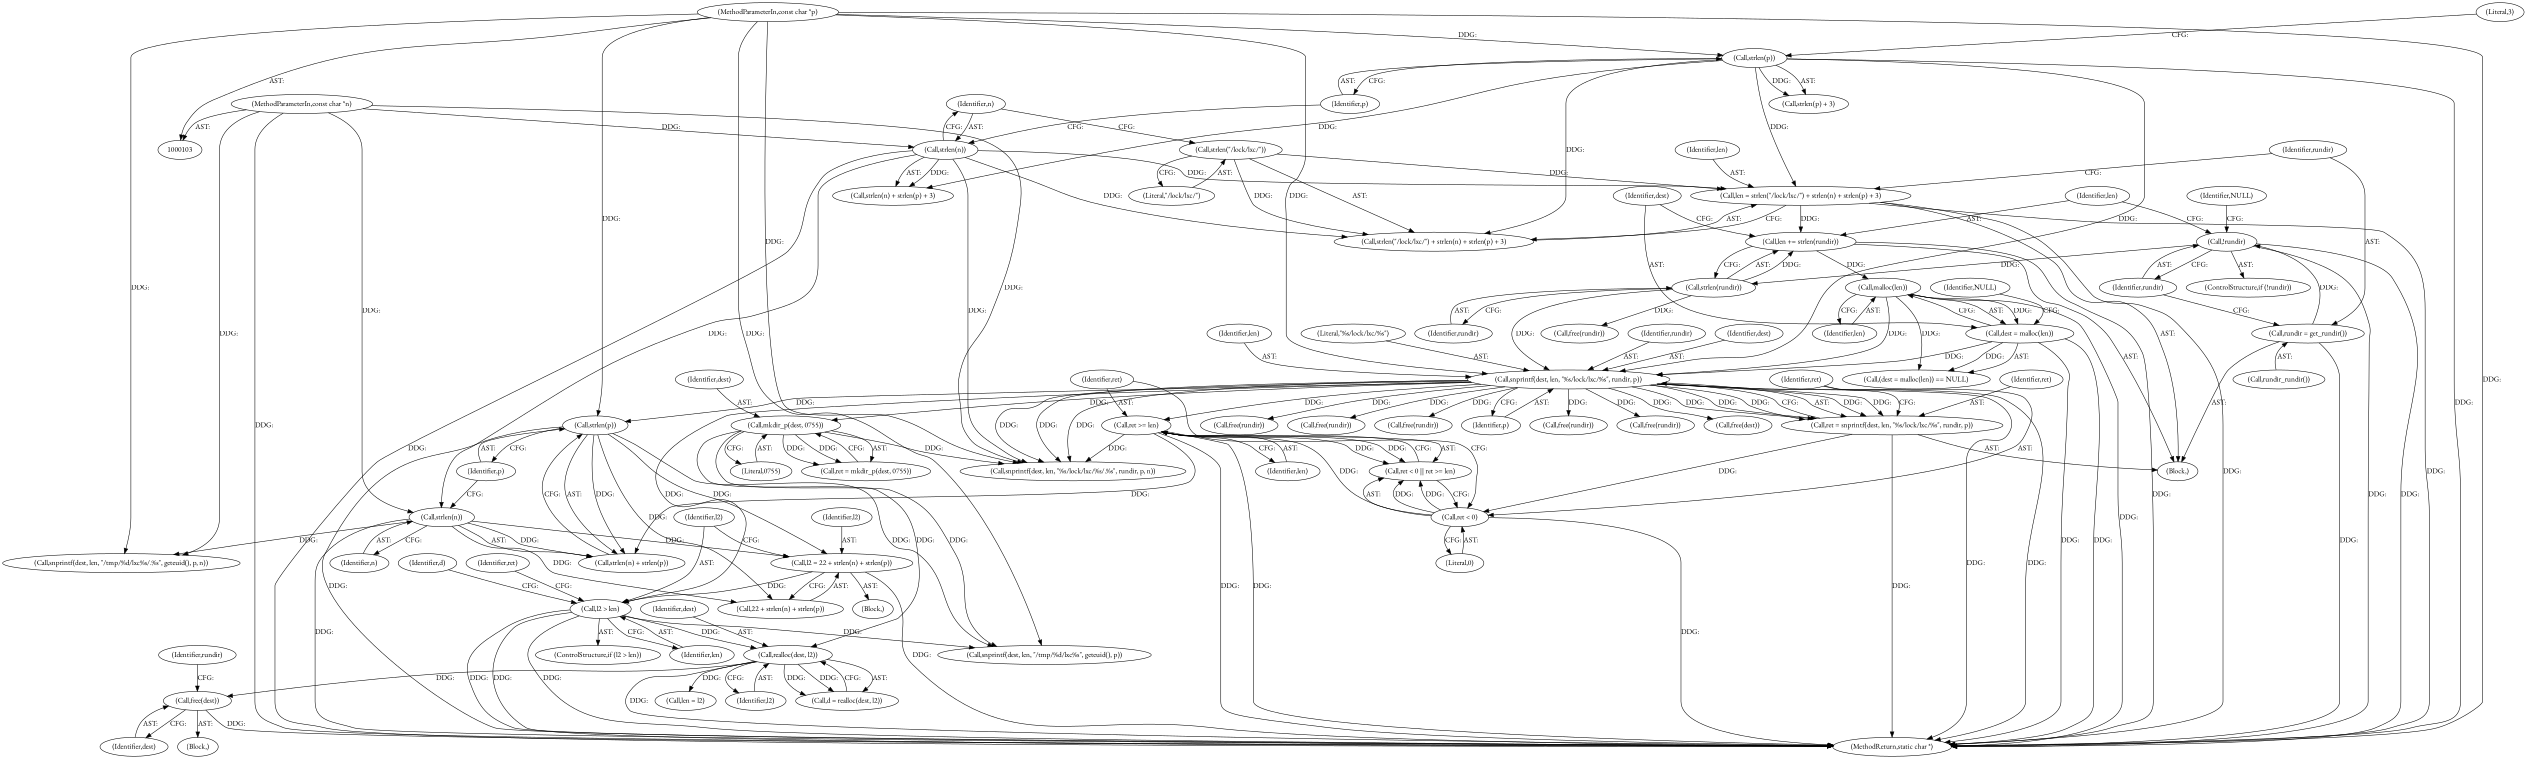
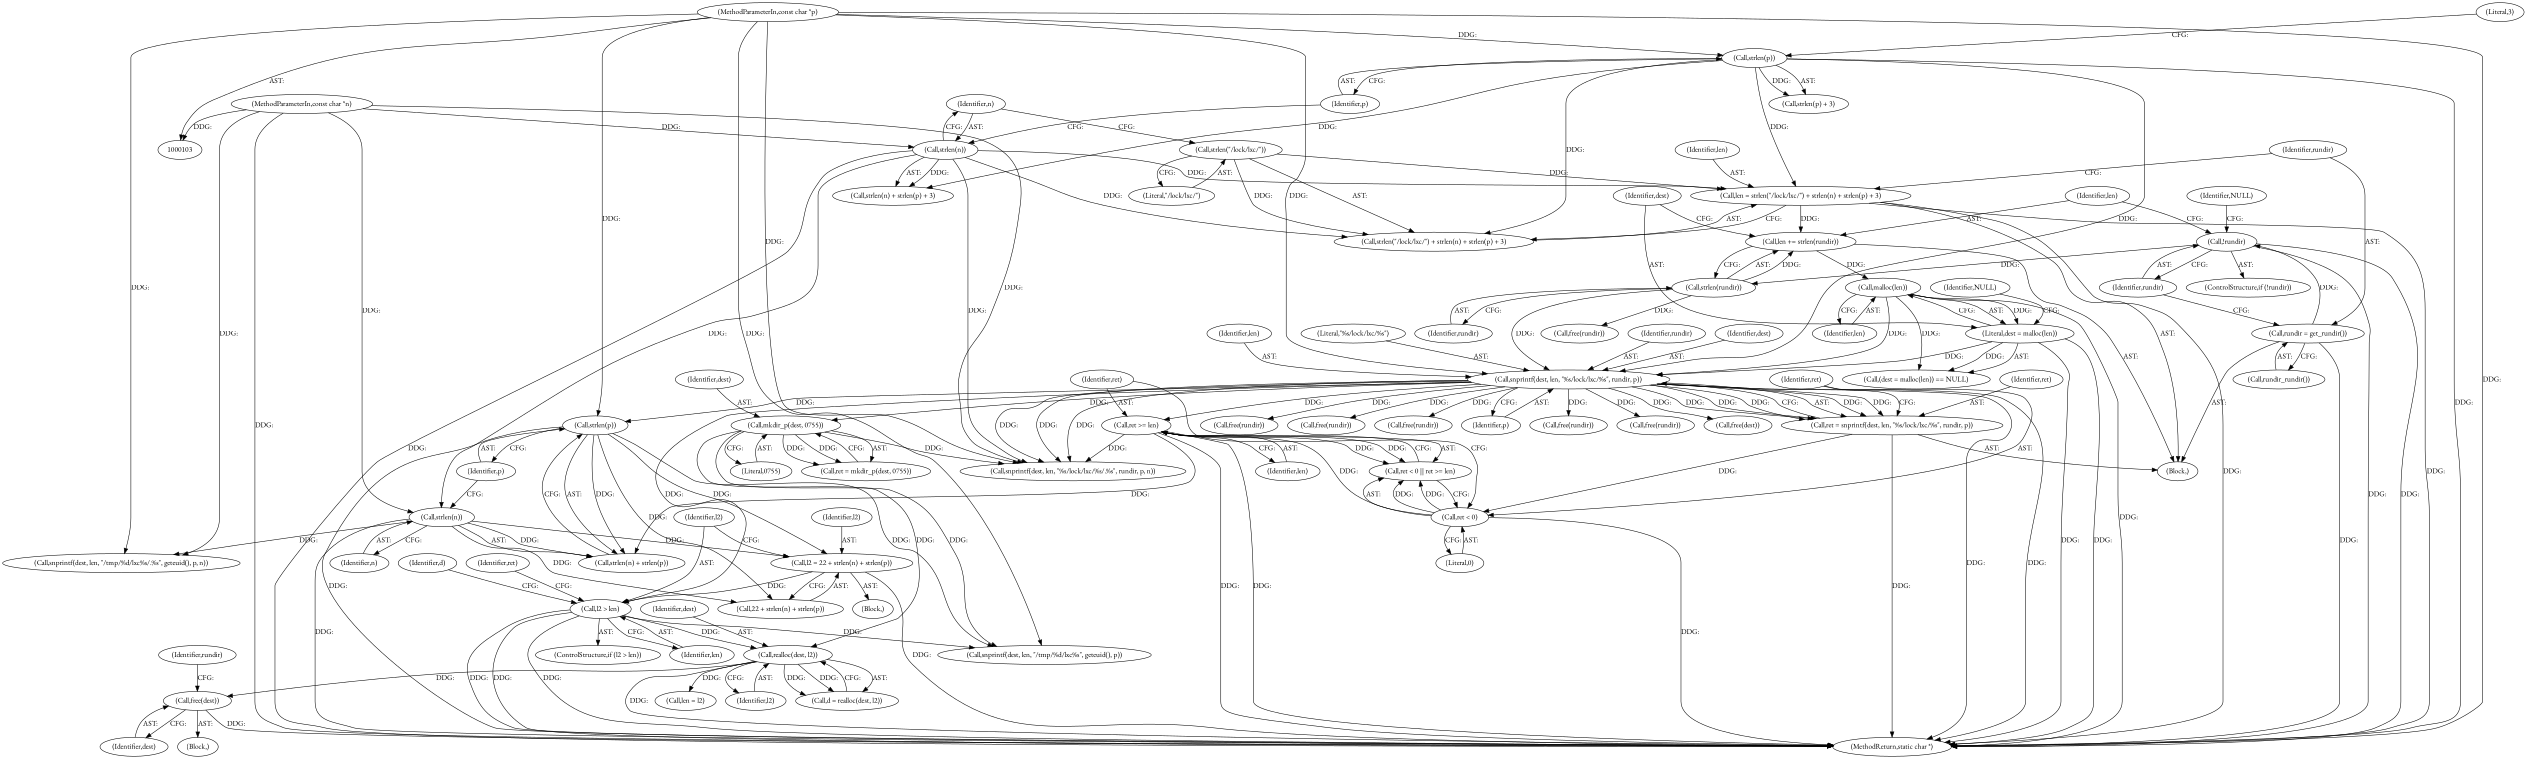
(204, 127) -> (204, 127)
(2020, 334) -> (2020, 334)
none -> (2299, 355)
(2151, 448) -> none
